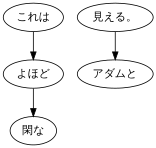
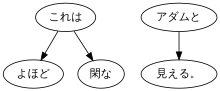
(115, 42) -> (179, 42)
(33, 99) -> (81, 42)
